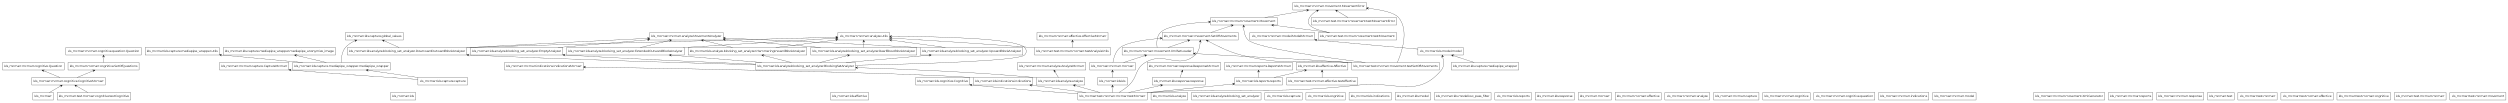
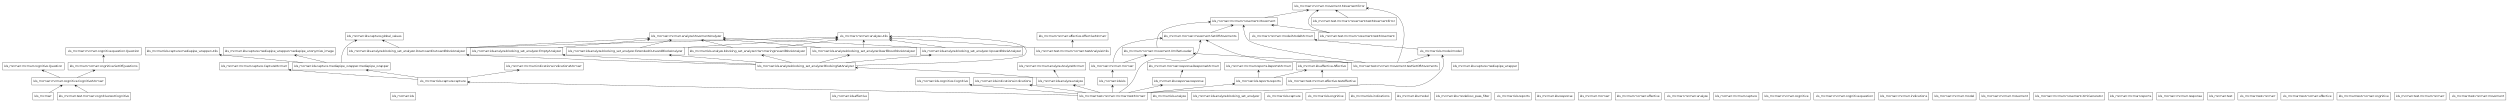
(1178, 44) -> none
(1464, 59) -> (1417, 59)
(780, 71) -> (492, 74)
none -> (774, 89)
none -> (2005, 96)
